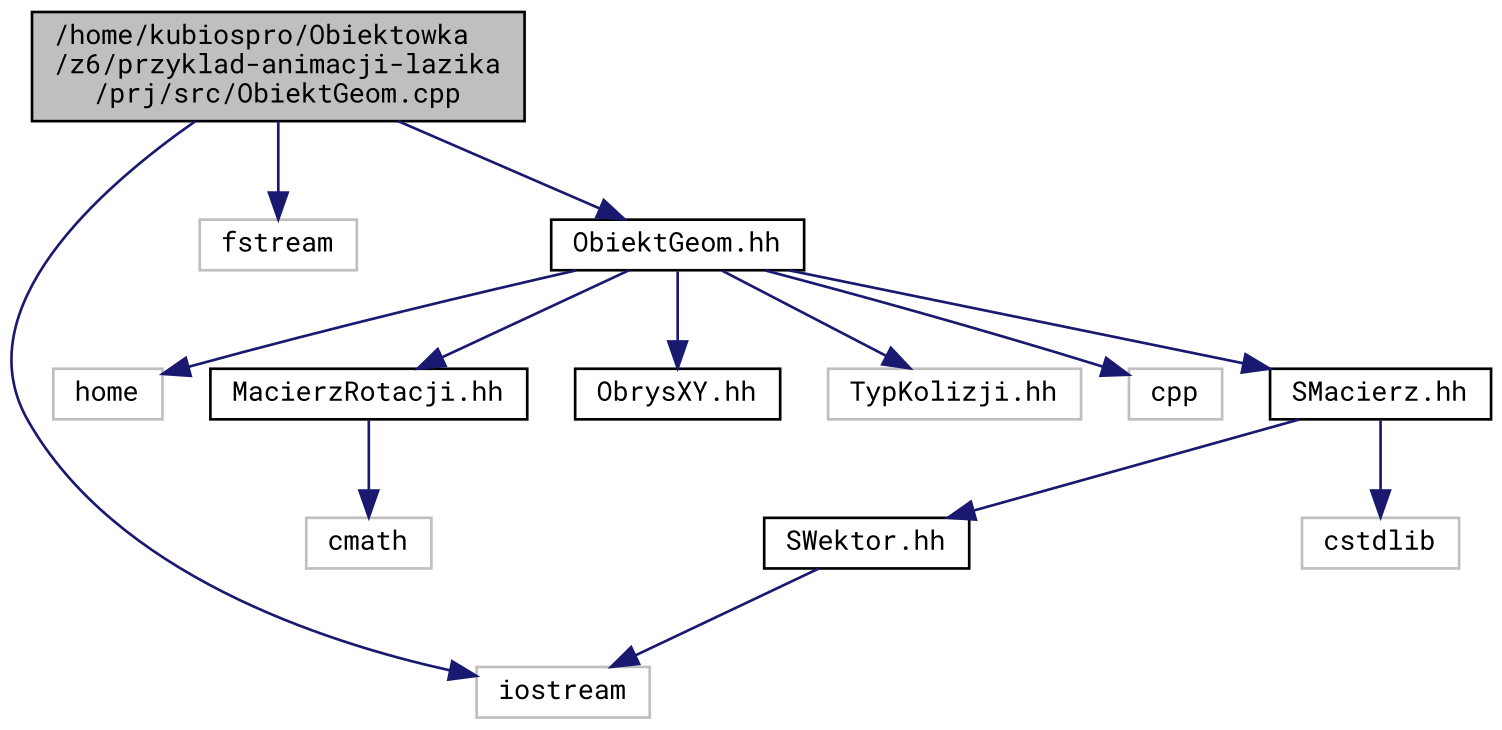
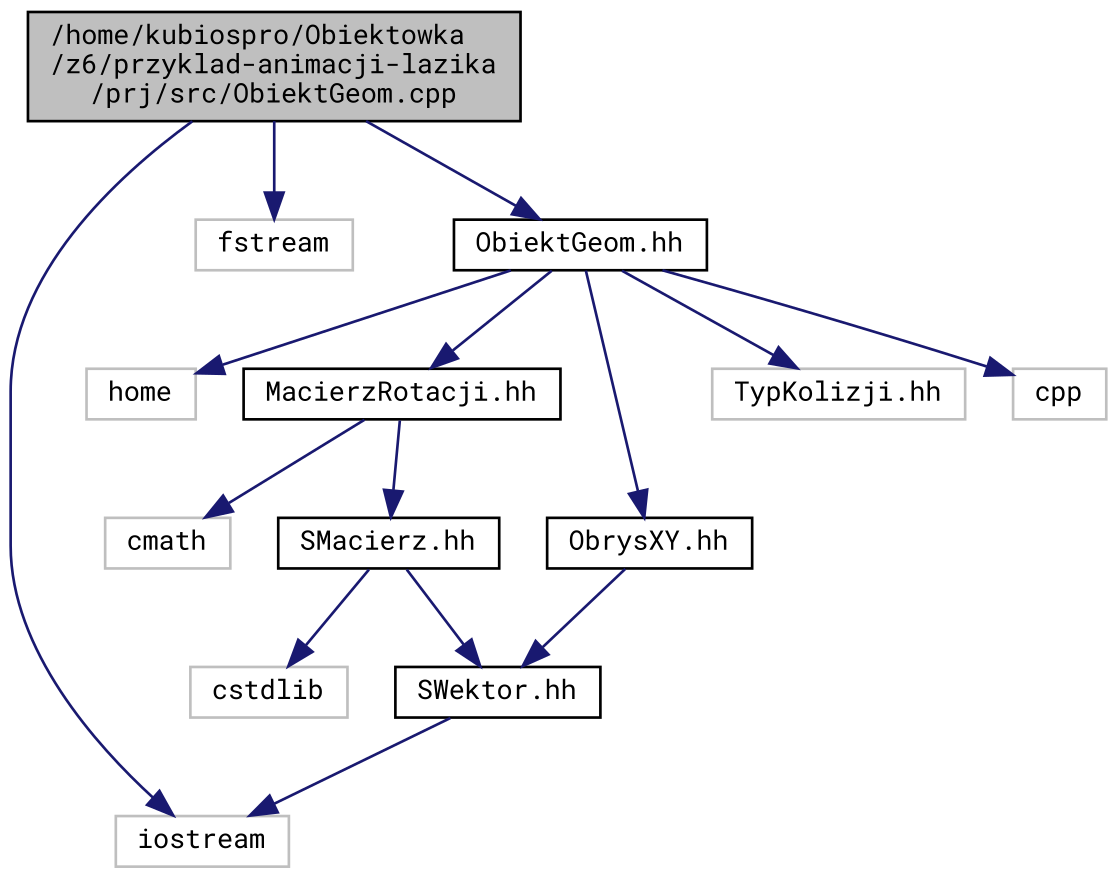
(1016, 317) -> (397, 455)
none -> (584, 608)
